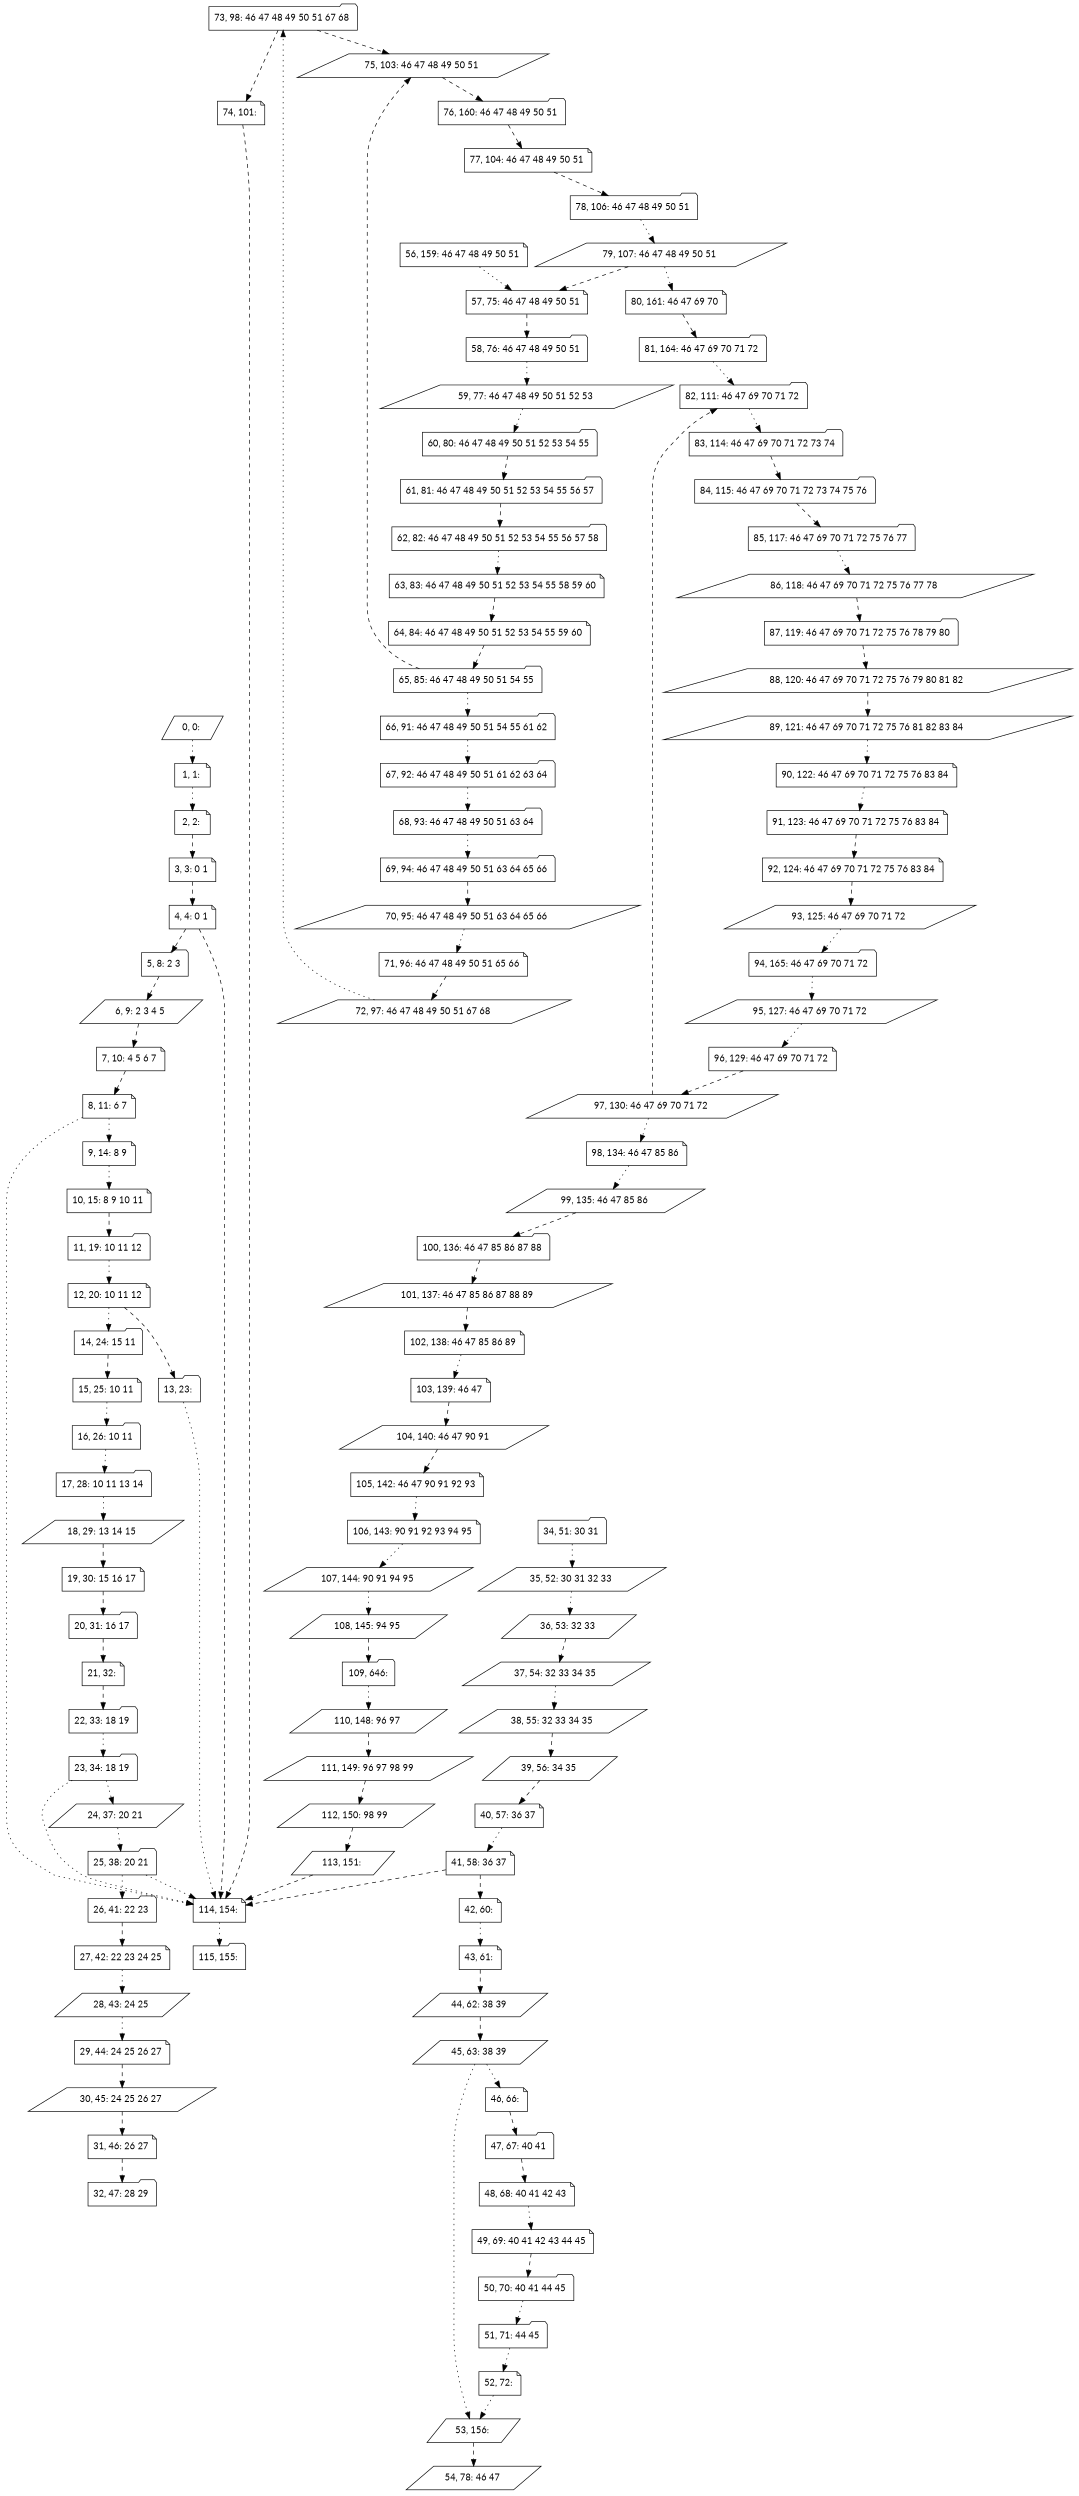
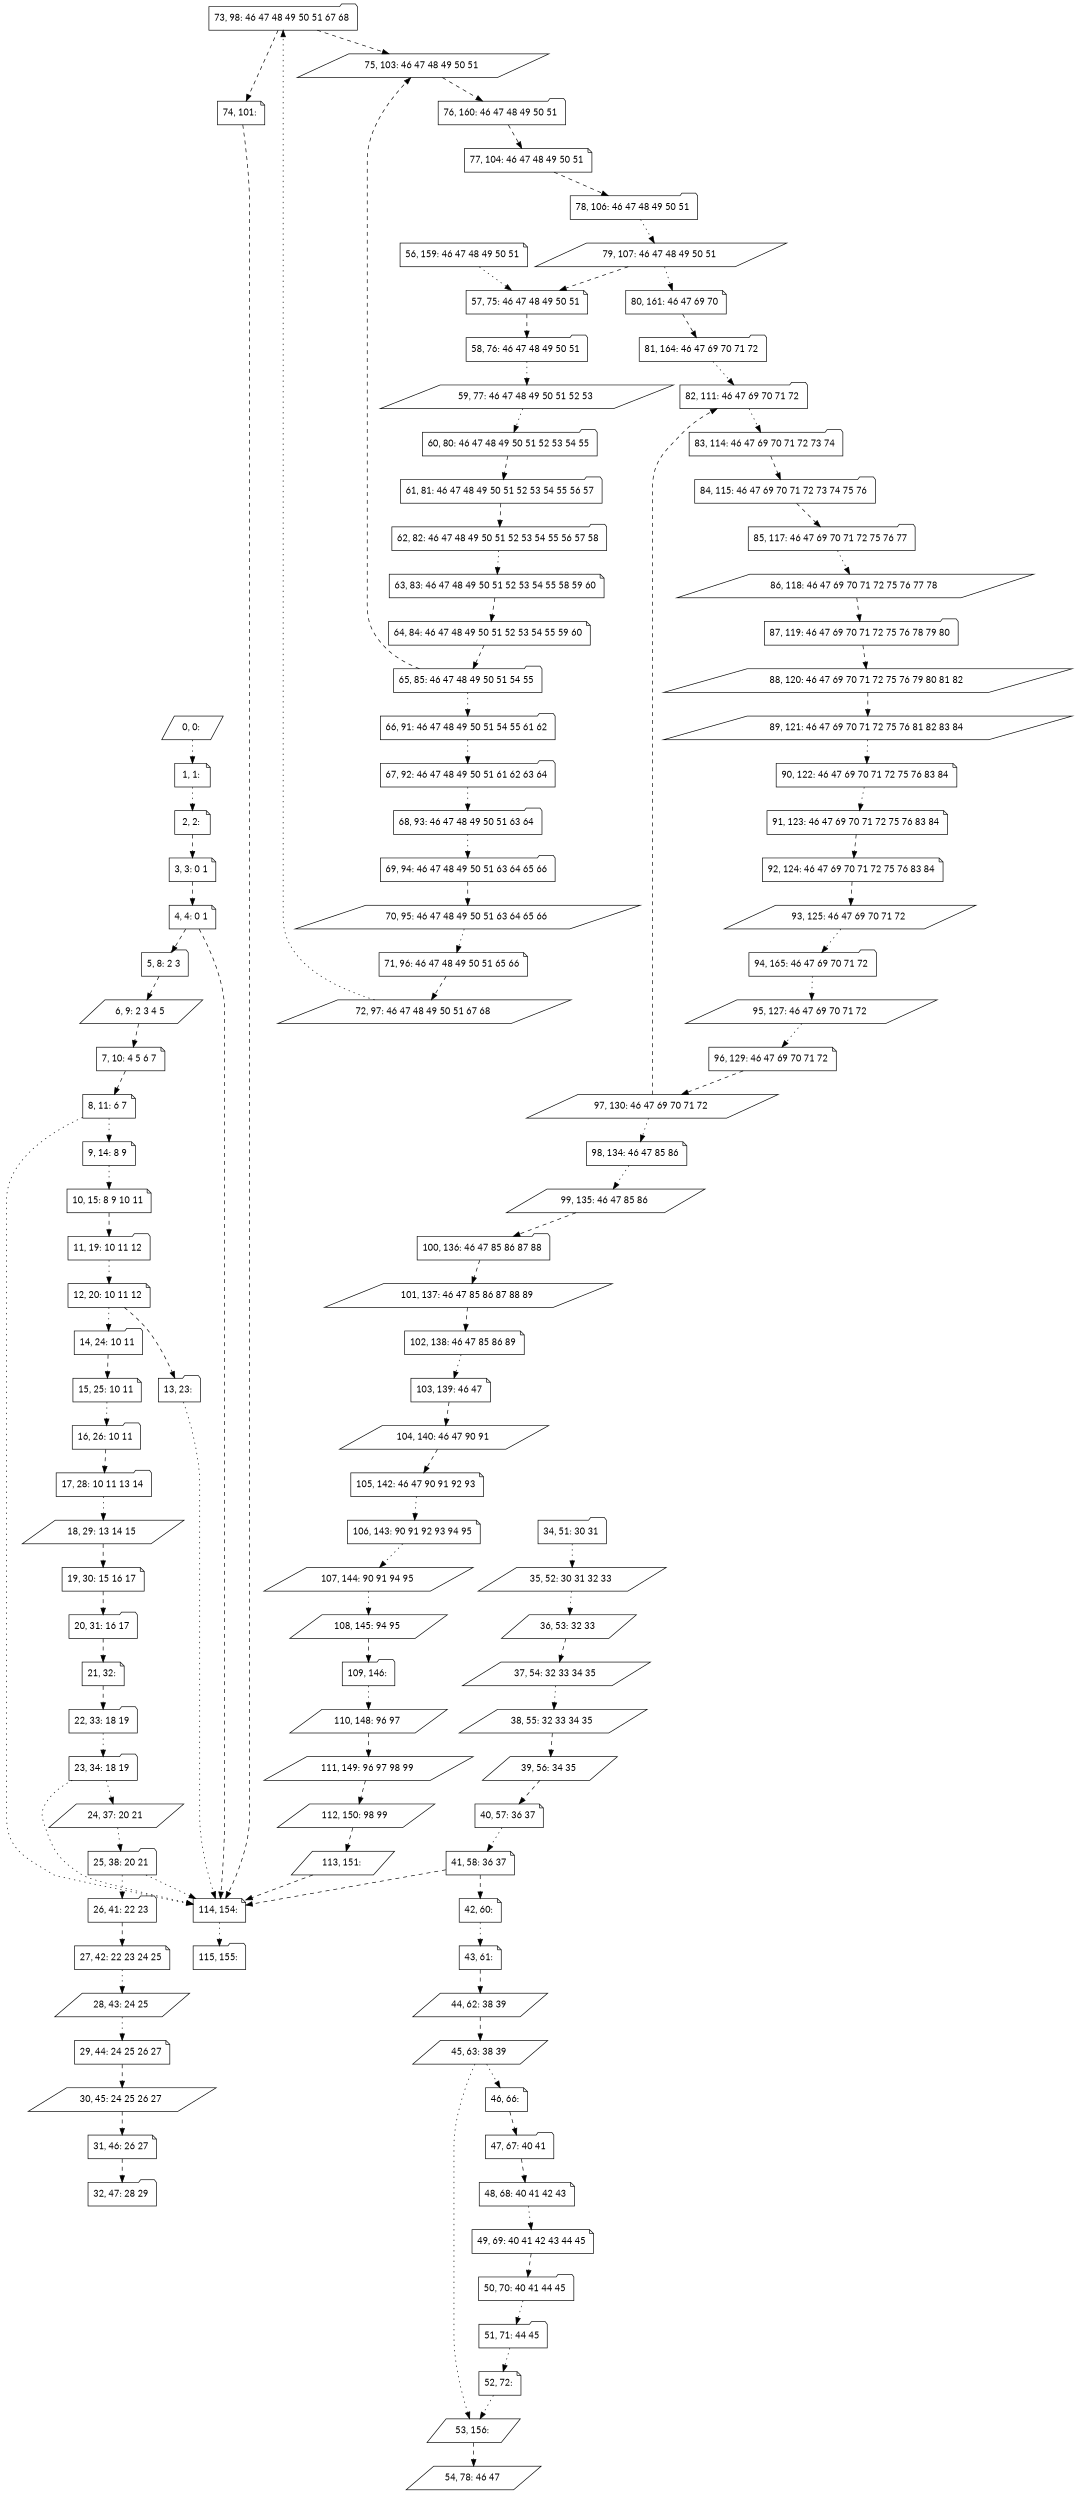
(108, 1343) -> (108, 1343)
(105, 1458) -> (105, 1458)
(369, 1674) -> (369, 1674)
